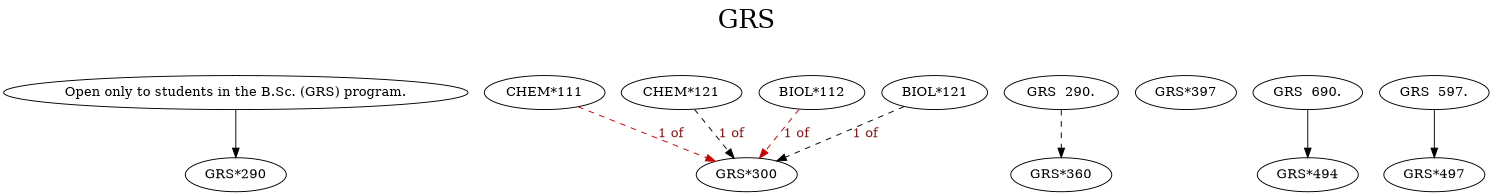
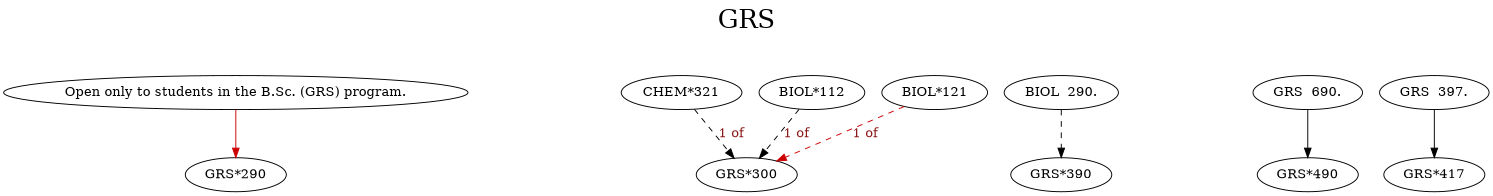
(545, 93) -> none
(682, 93) -> (682, 93)
(1061, 93) -> (1061, 93)
(1186, 93) -> none
(1434, 93) -> (1434, 93)
(236, 129) -> (236, 129)
(782, 130) -> (782, 130)
(845, 132) -> (845, 132)
(1061, 175) -> (1061, 175)
(1308, 175) -> (1308, 175)
(1434, 175) -> (1434, 175)
